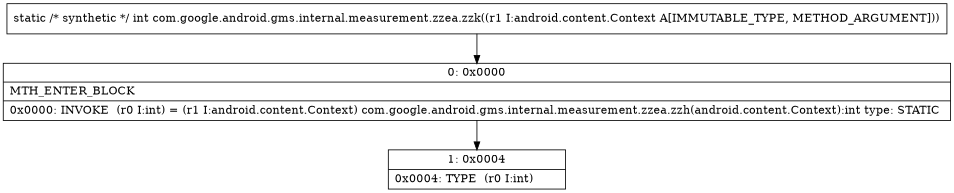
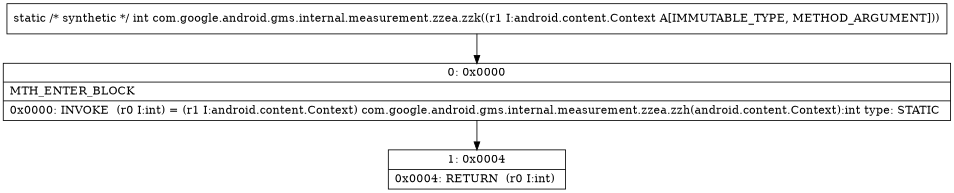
(466, 179) -> (477, 179)
